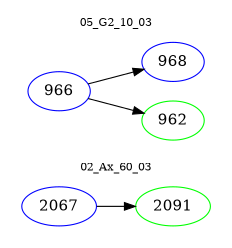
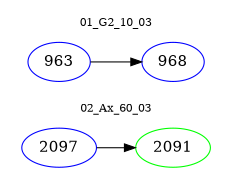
(116, 23) -> (116, 23)
(59, 91) -> (59, 62)
(173, 121) -> none
(59, 206) -> (59, 148)
